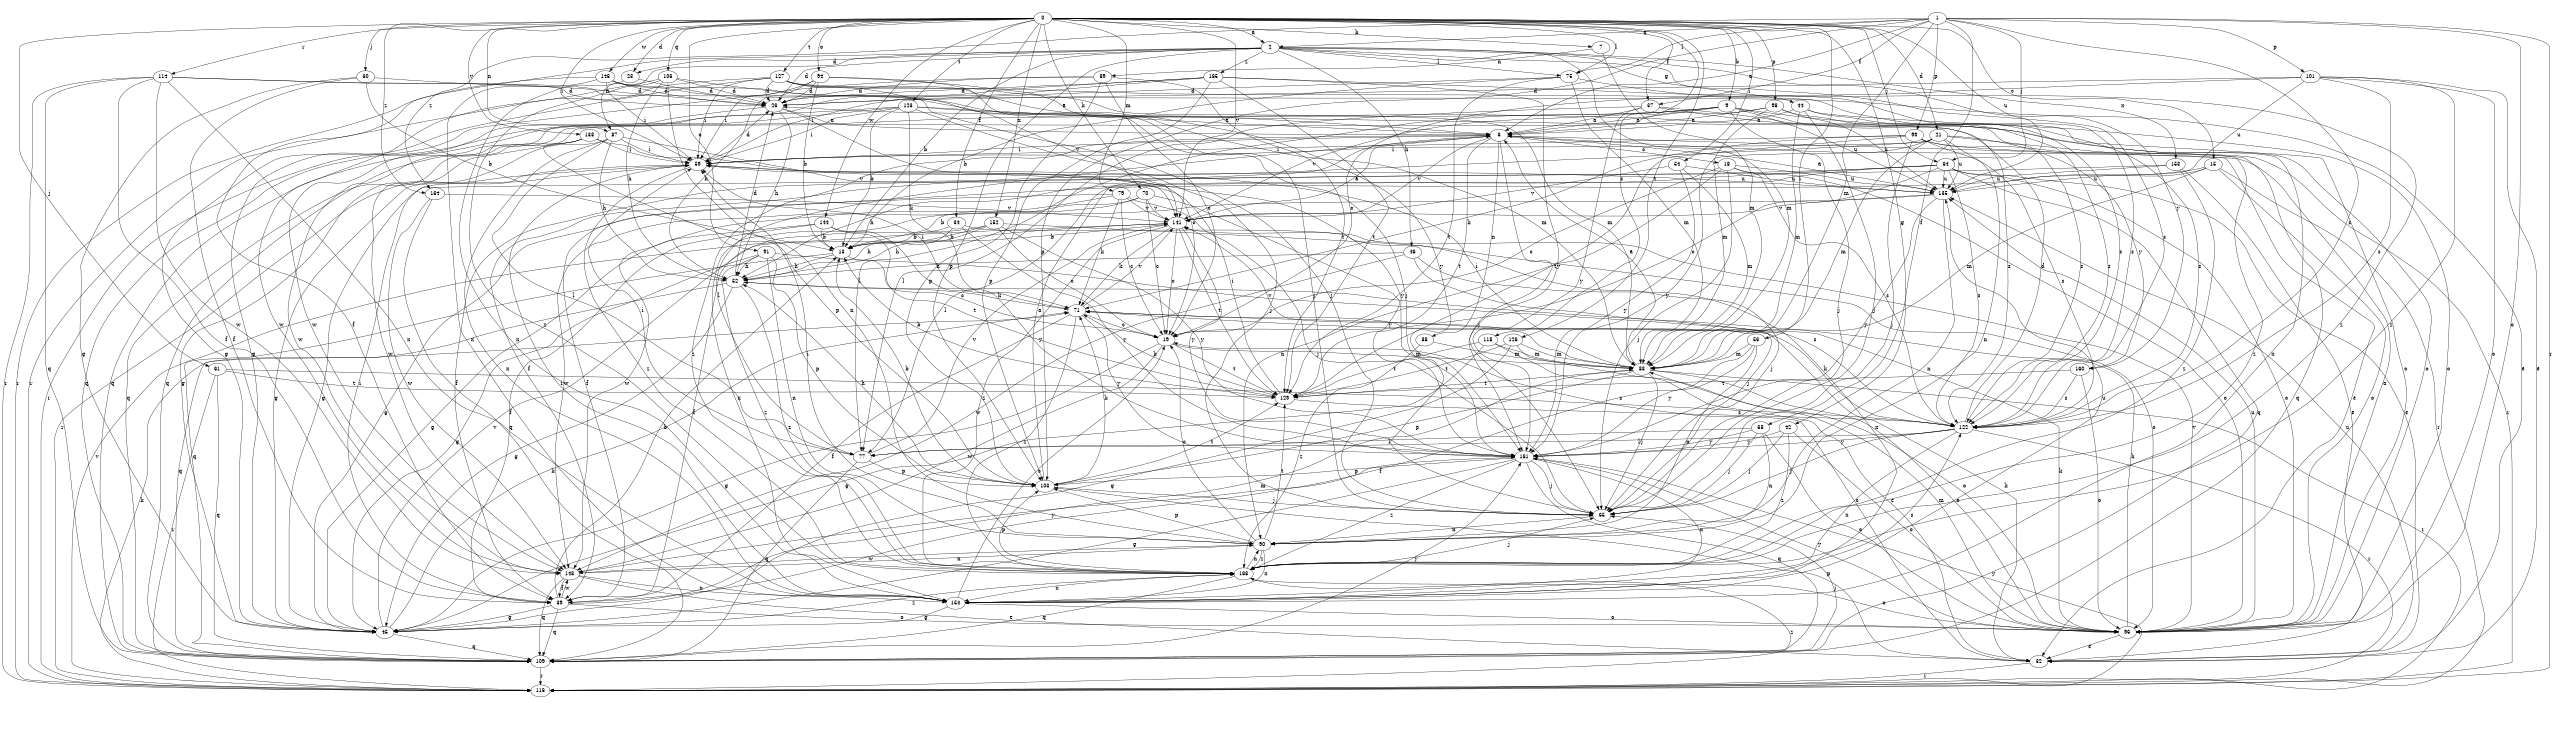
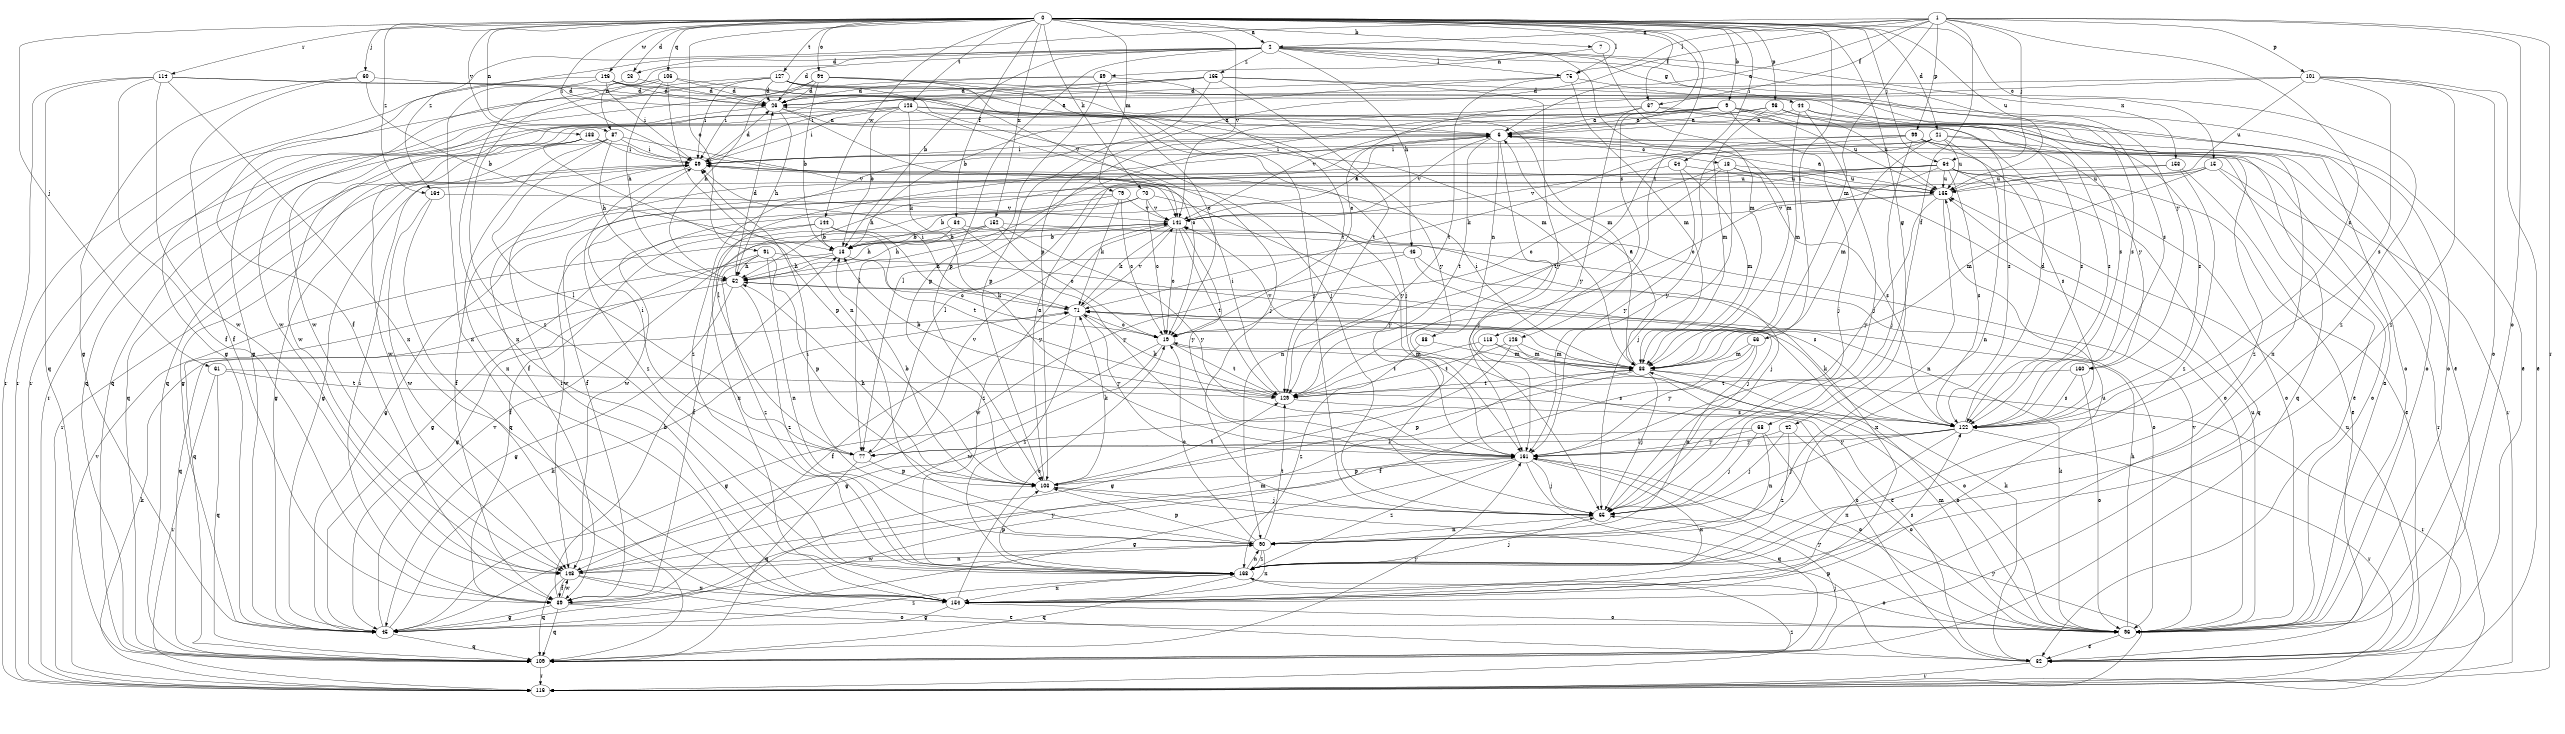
none -> (2148, 133)
(1337, 362) -> none
